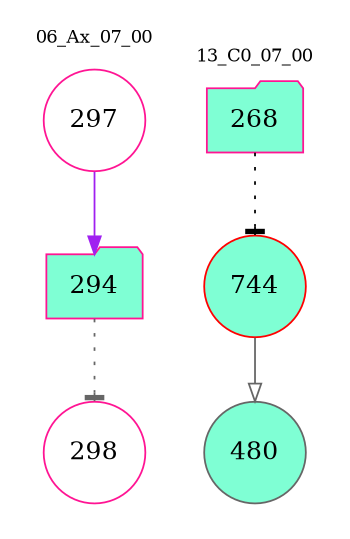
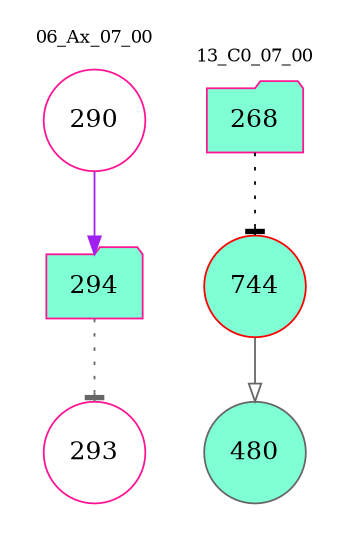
(95, 120) -> (95, 120)
(95, 453) -> (95, 453)
